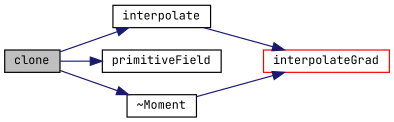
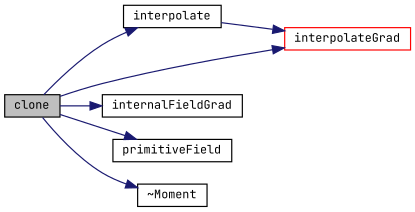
(235, 86) -> (165, 69)
none -> (172, 106)
